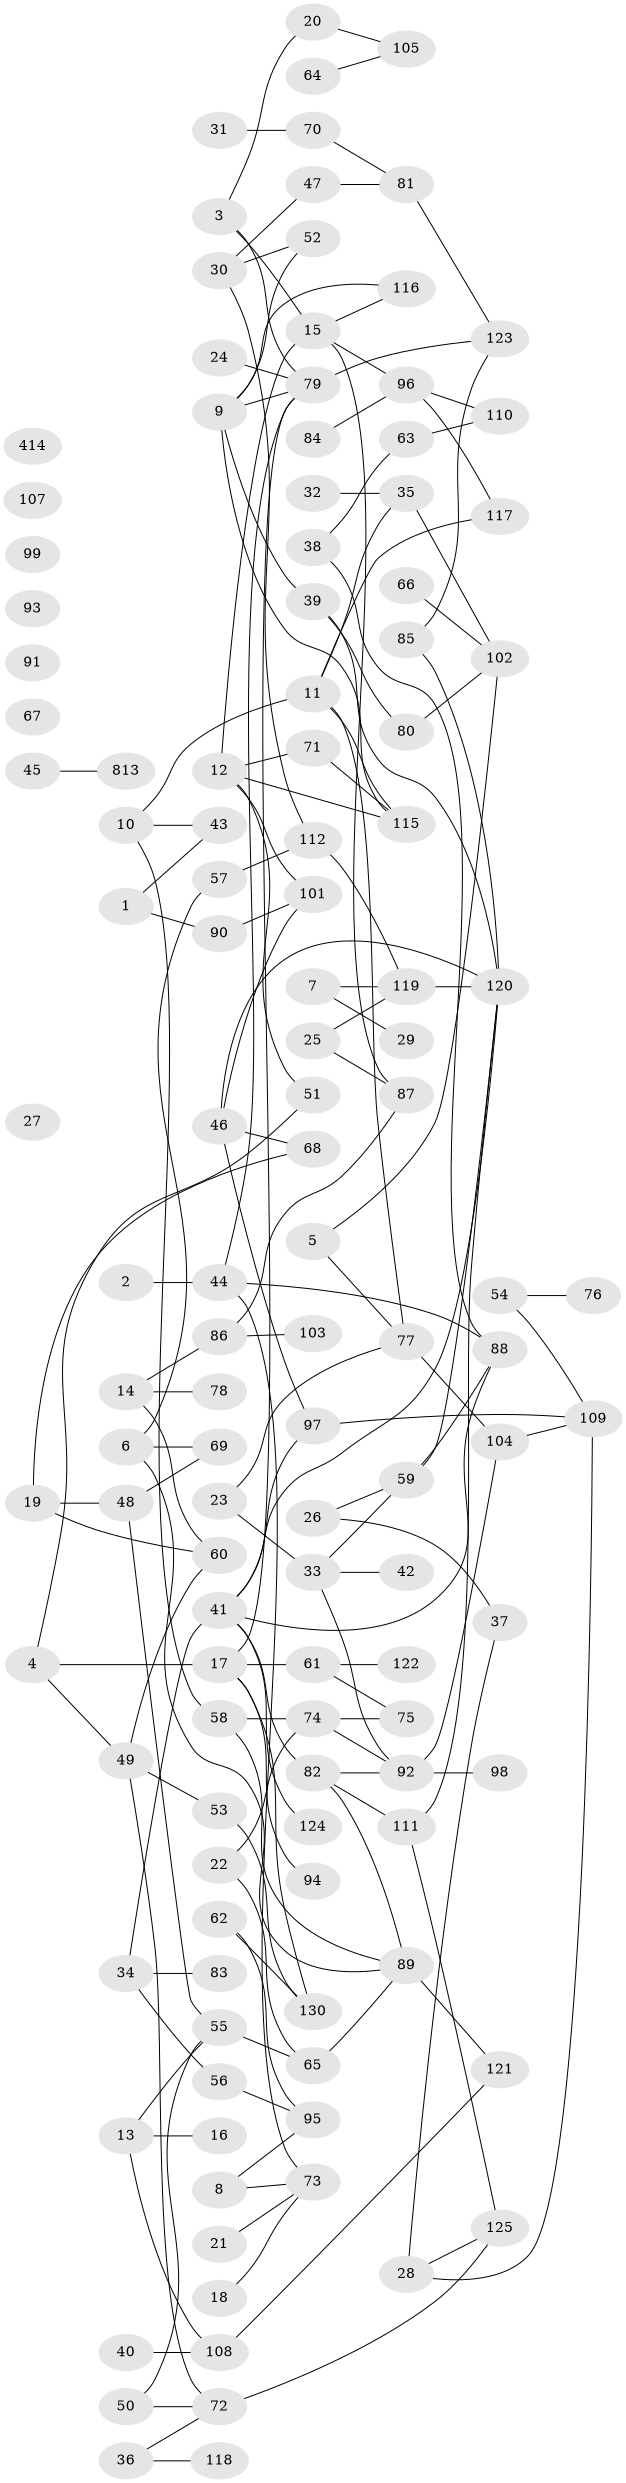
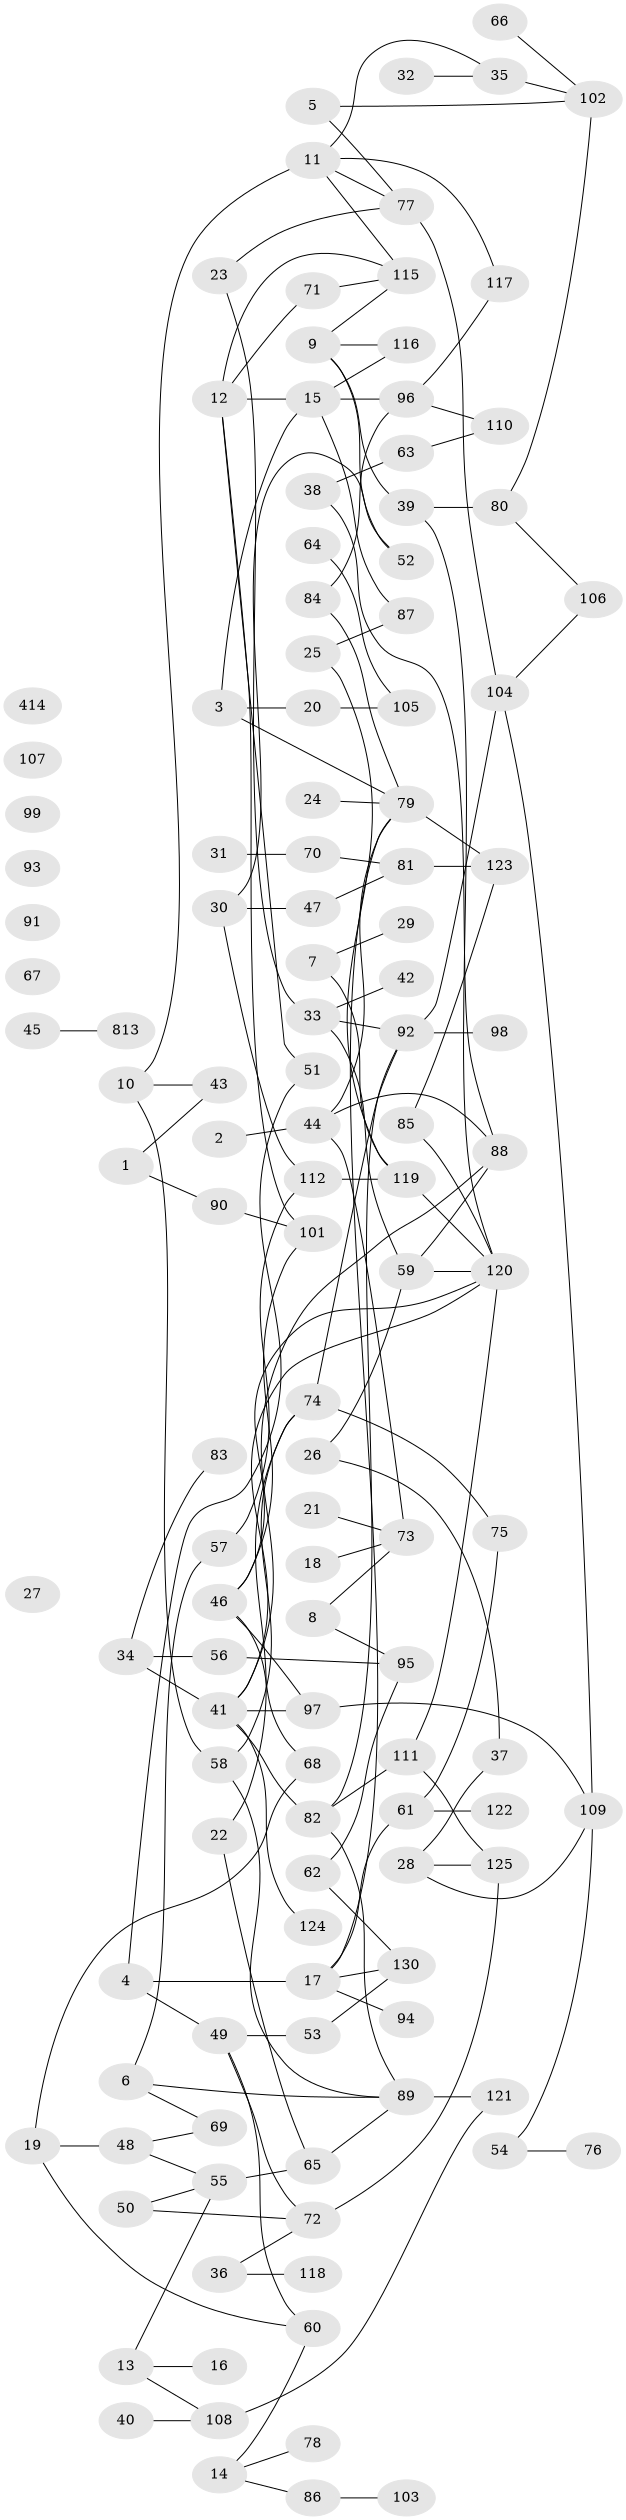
(257, 402) -> (367, 698)
none -> (593, 600)
(296, 1203) -> none
